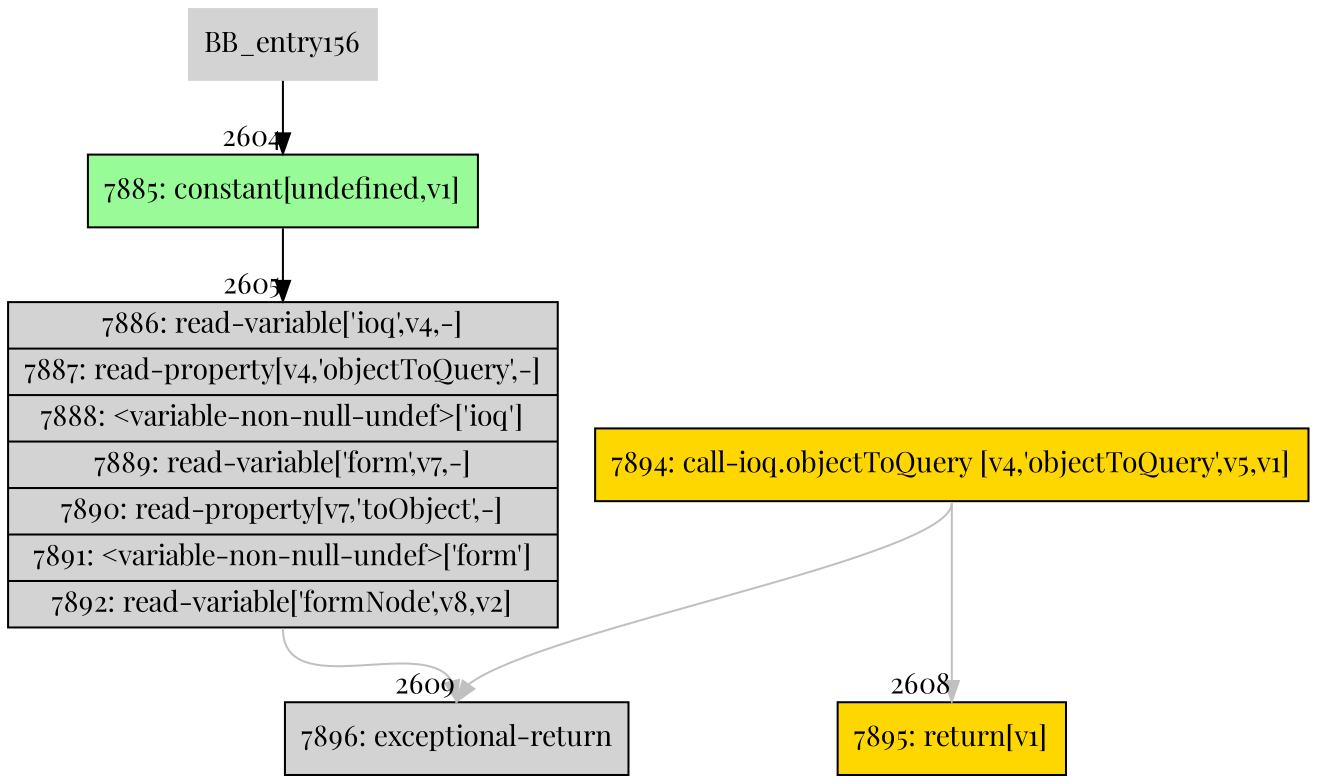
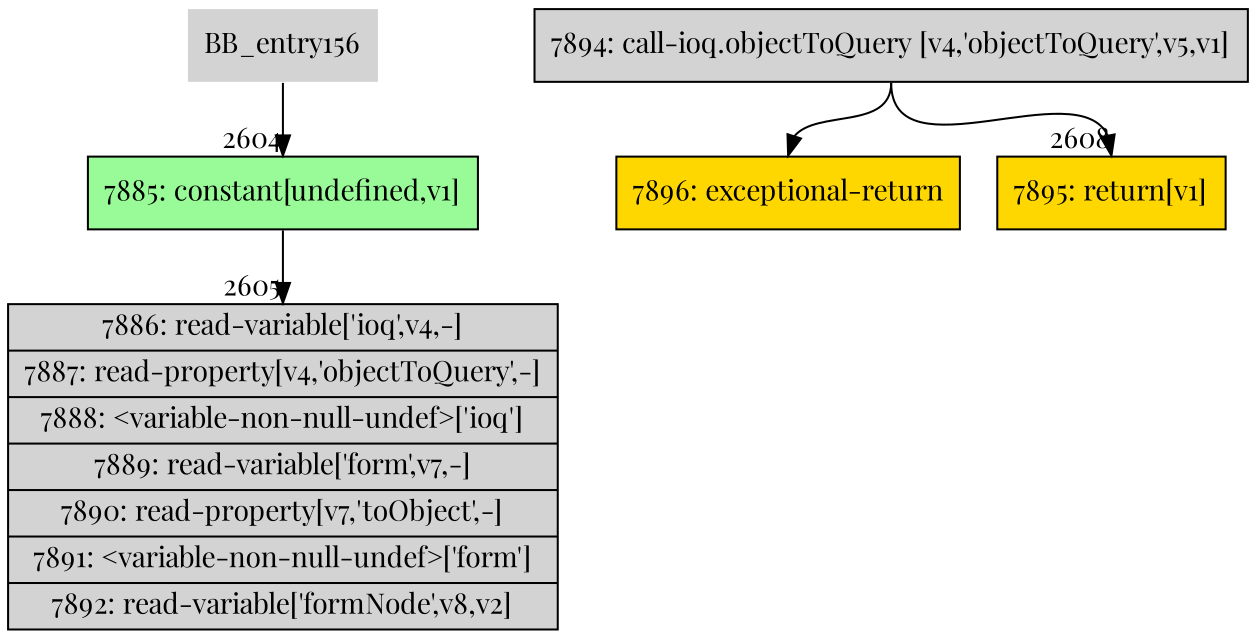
(952, 465) -> (891, 45)
(952, 592) -> (991, 121)
(714, 599) -> (850, 118)
(360, 665) -> none
(457, 739) -> (788, 193)
